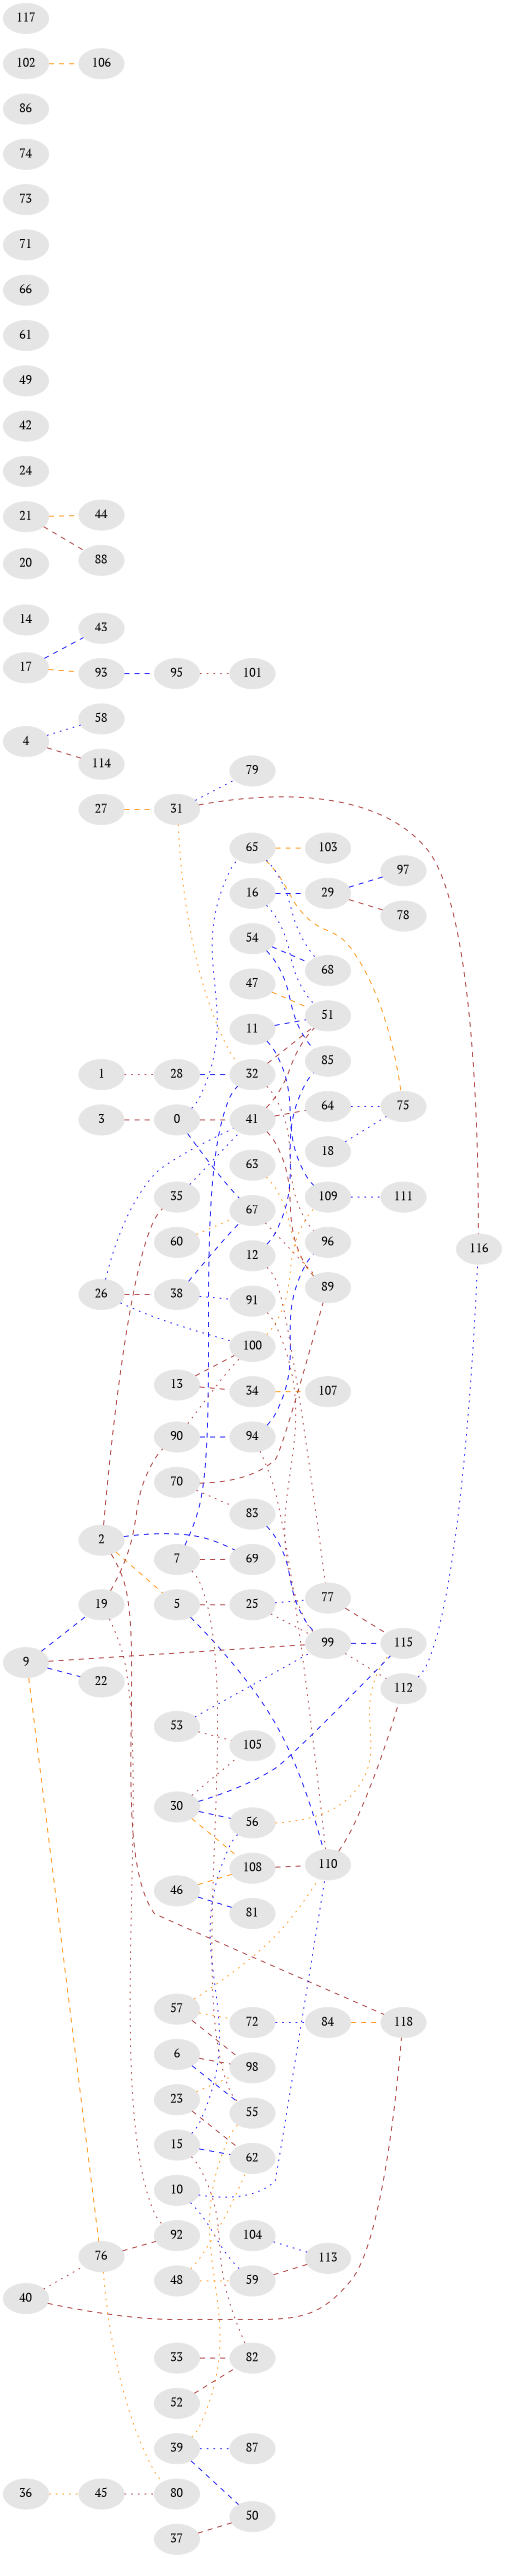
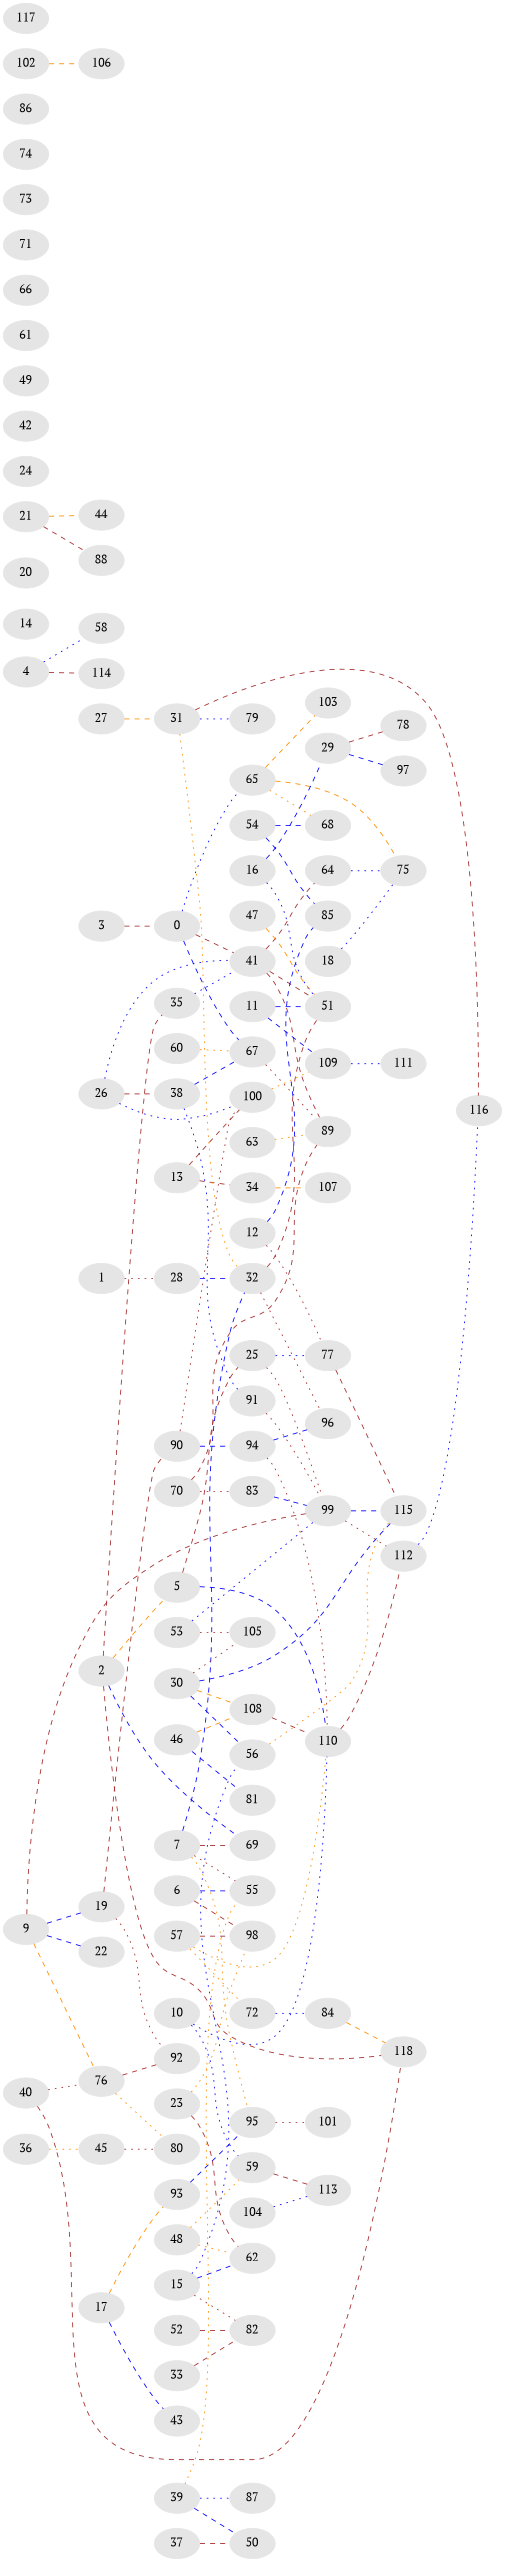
(291, 909) -> (290, 803)
none -> (223, 1974)
